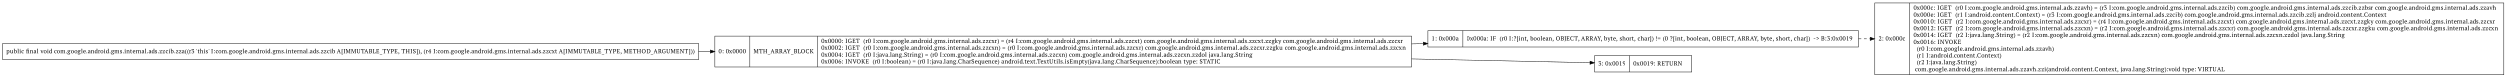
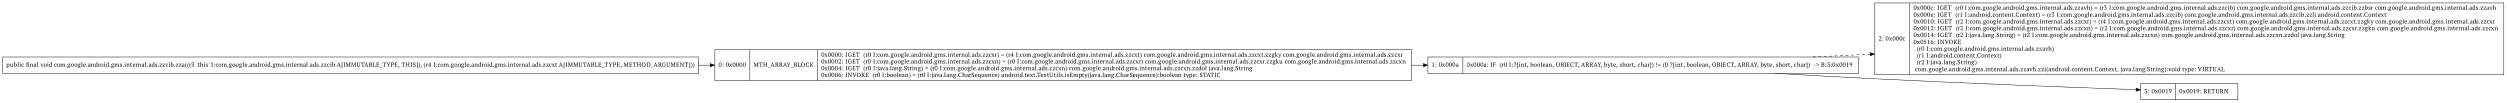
(1939, 42) -> (1939, 42)
(1501, 61) -> (1956, 83)
